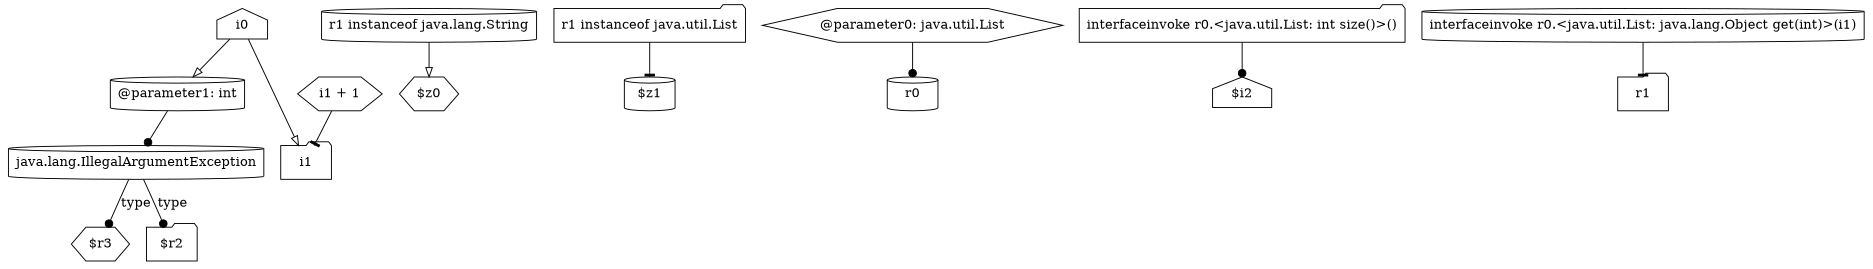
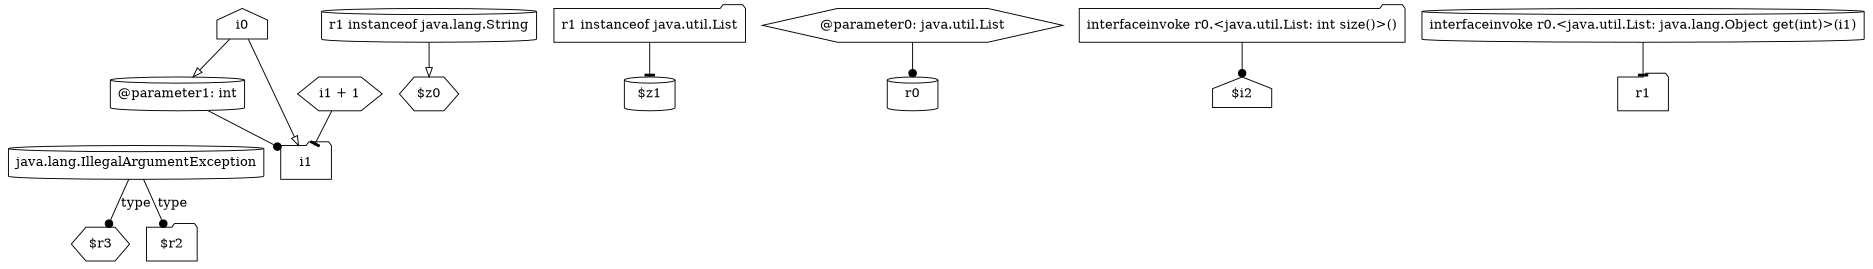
(159, 125) -> (241, 128)
